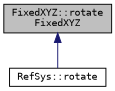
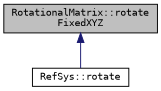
(58, 19) -> (81, 19)
